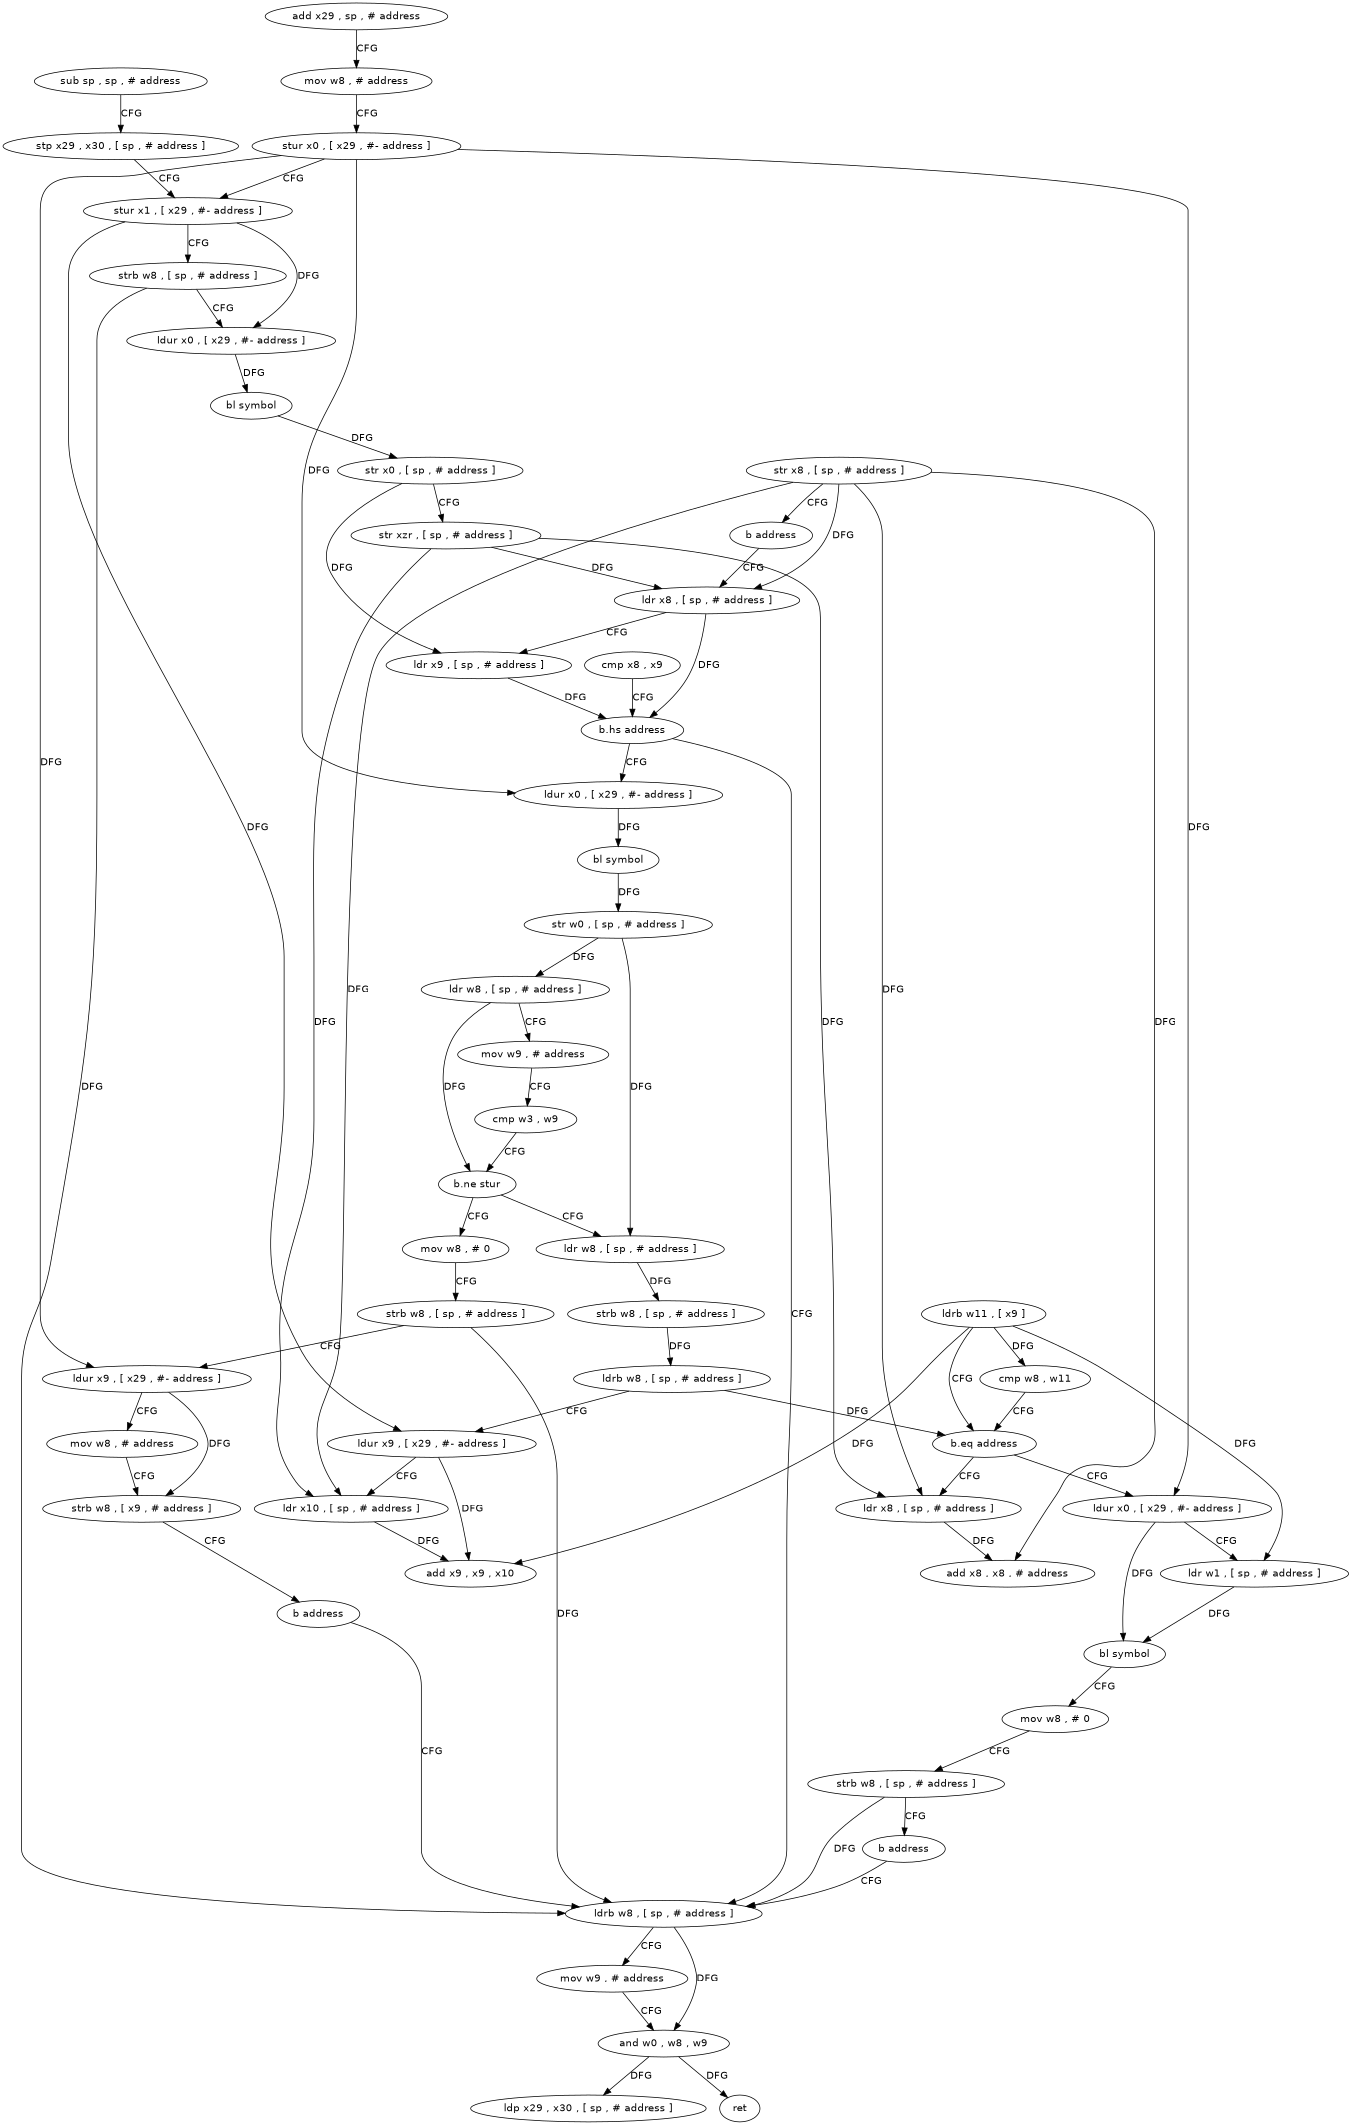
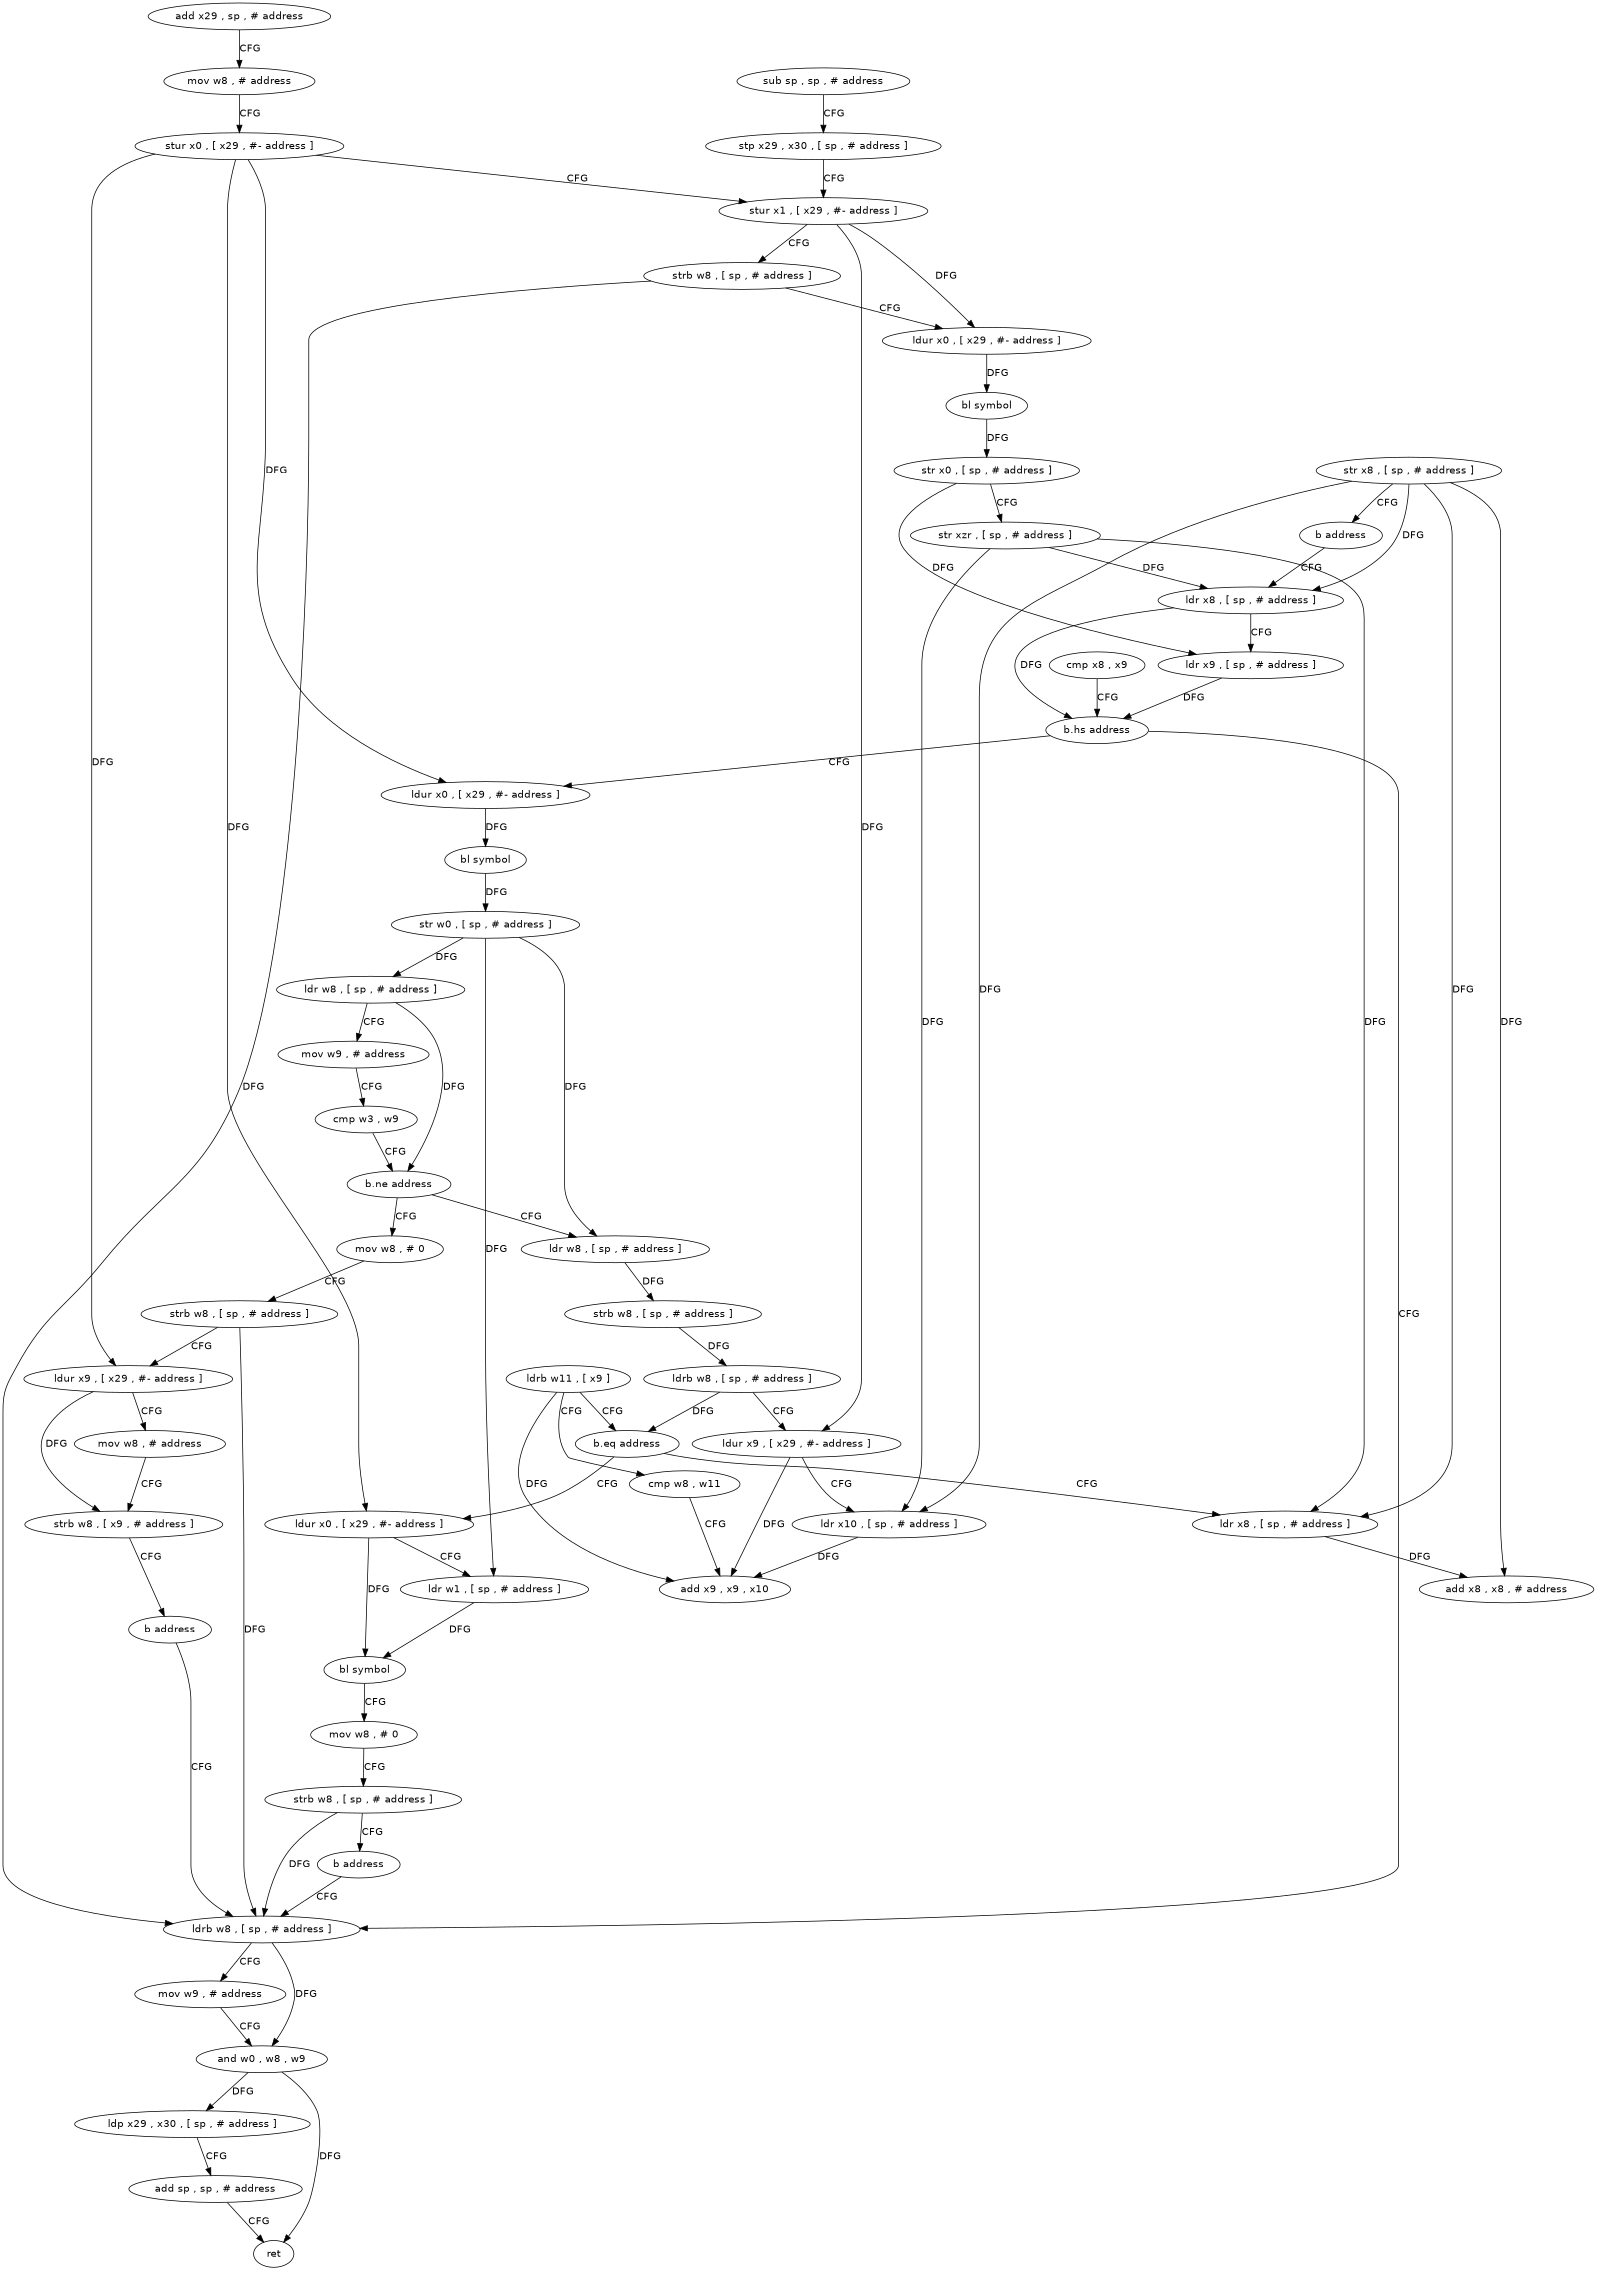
(477, 1184) -> (399, 1184)
(1023, 1347) -> (572, 1411)
(1012, 1409) -> (703, 1533)
(1178, 1418) -> (486, 1253)
none -> (216, 2189)
